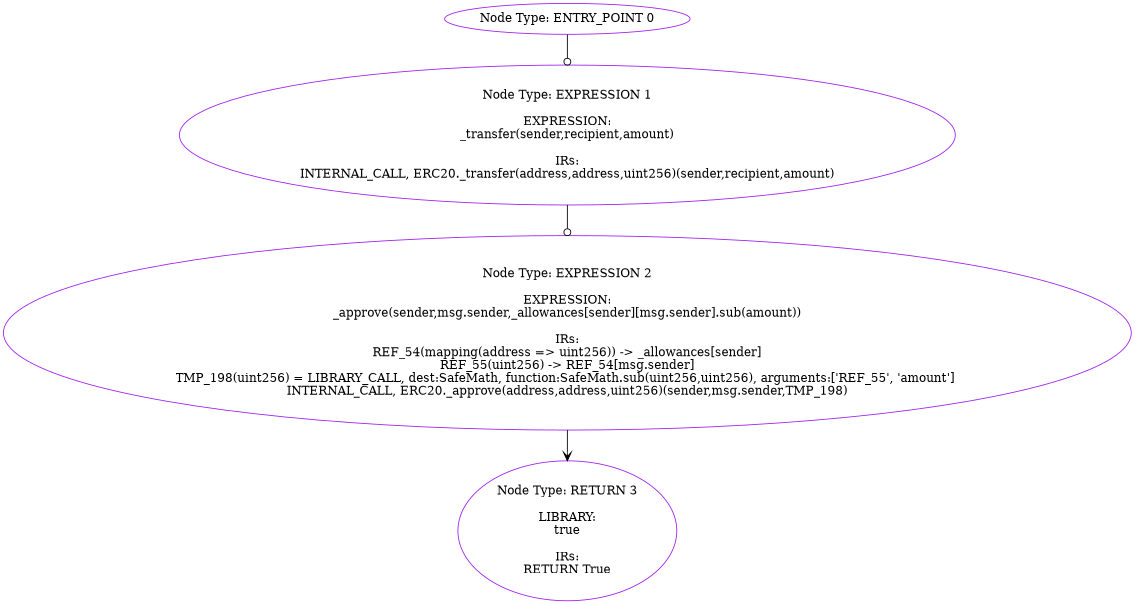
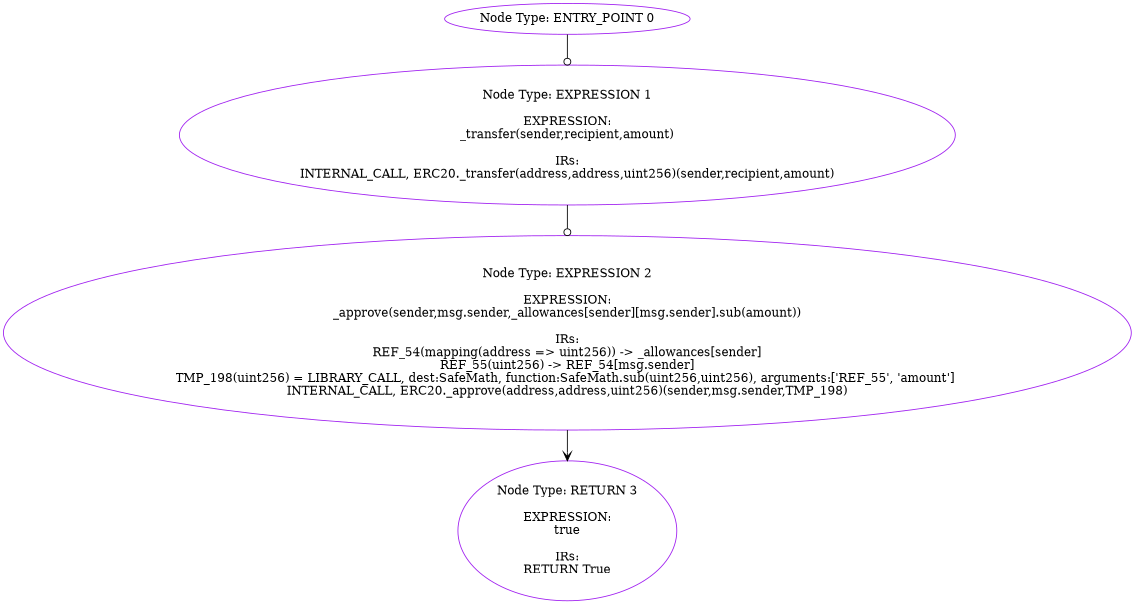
(567, 531) -> (567, 531)
